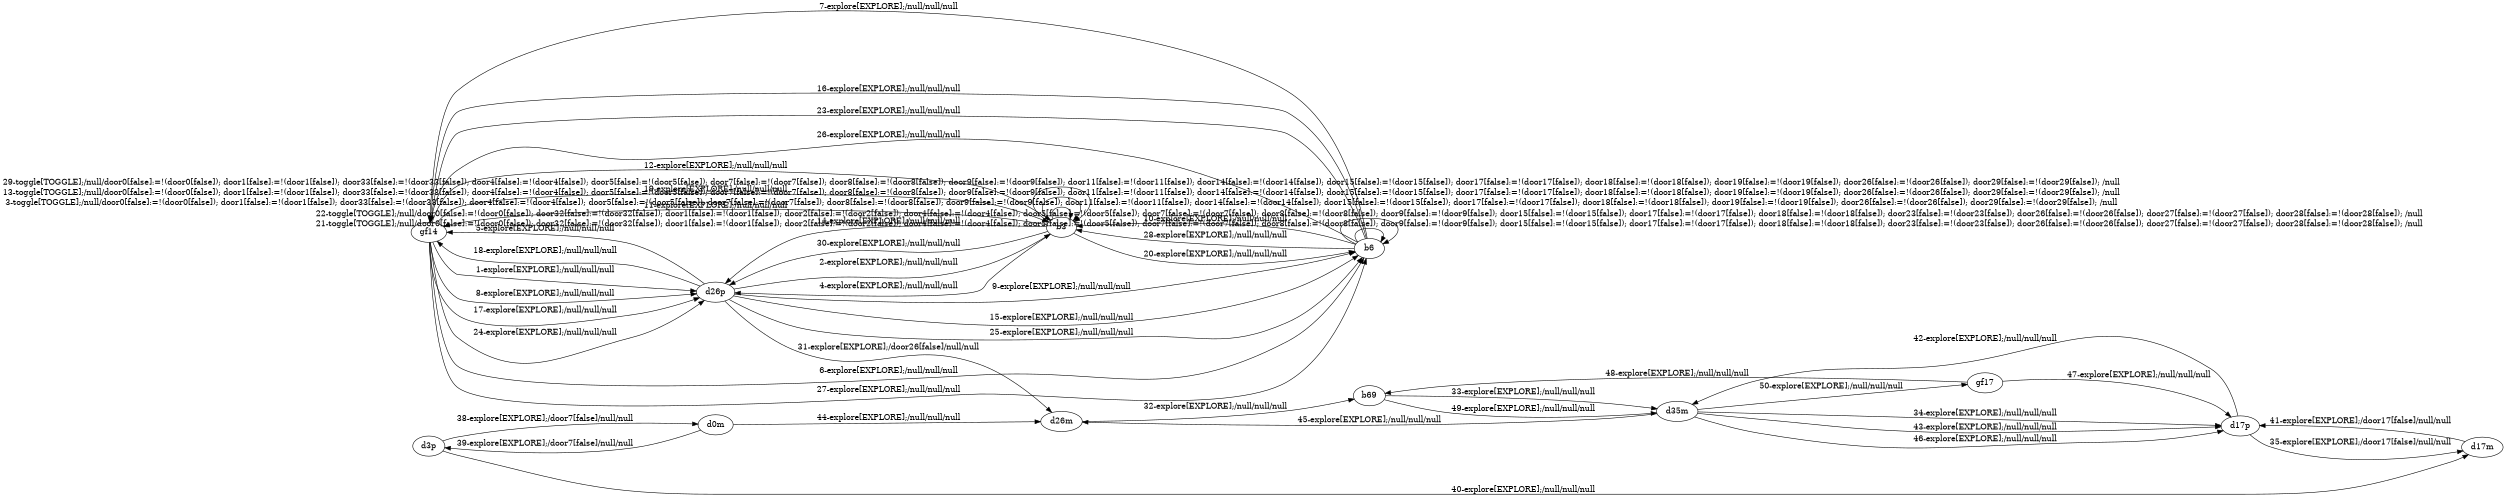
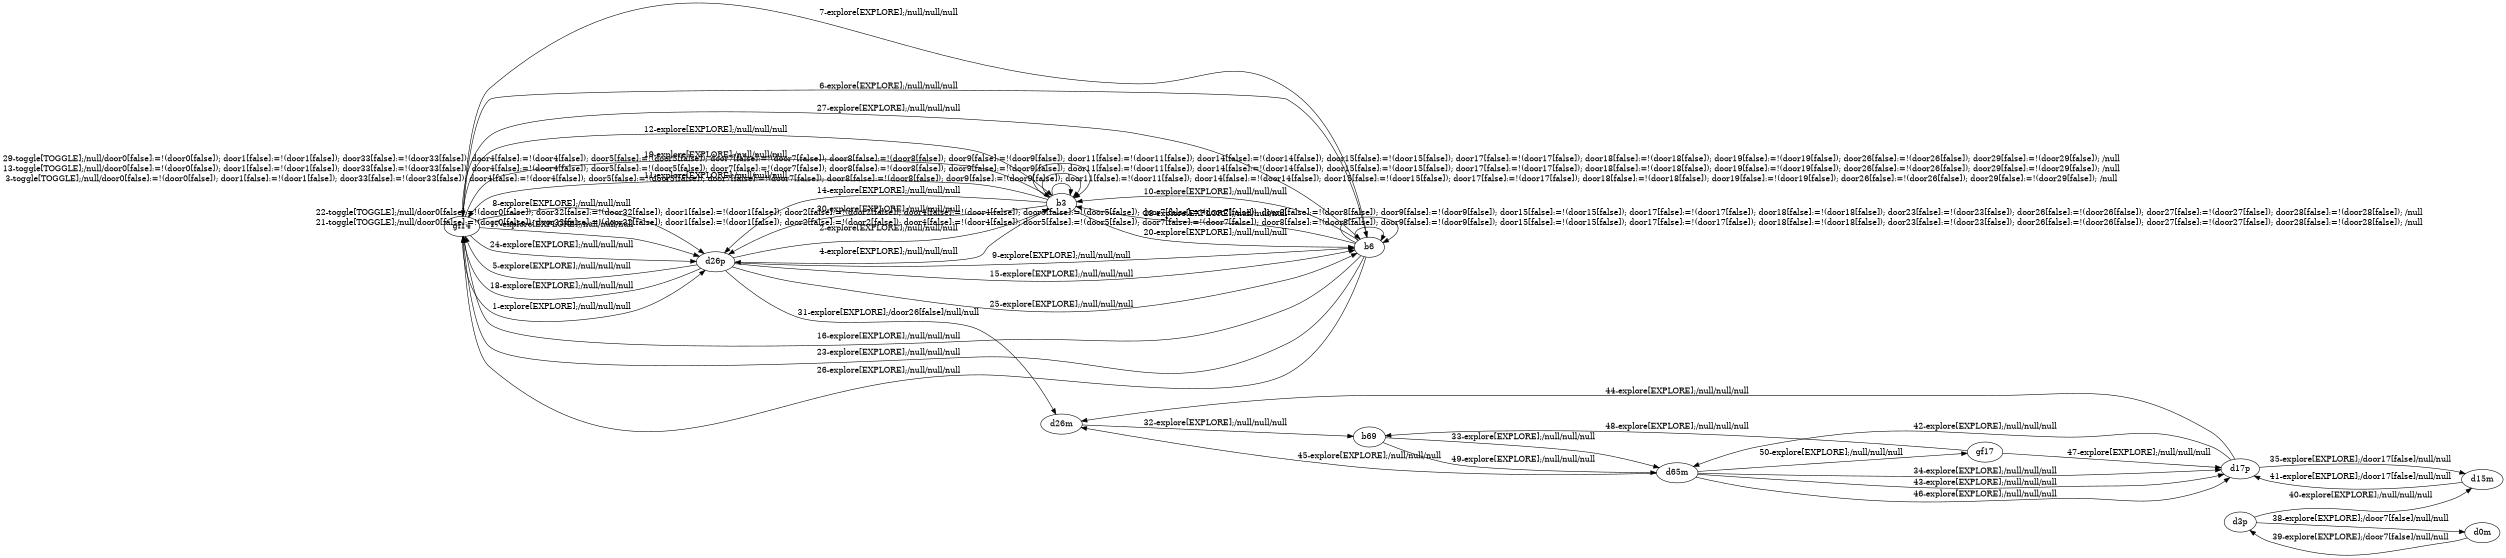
(1677, 411) -> (1677, 473)
(884, 423) -> (1670, 396)
(2482, 447) -> (2482, 480)
